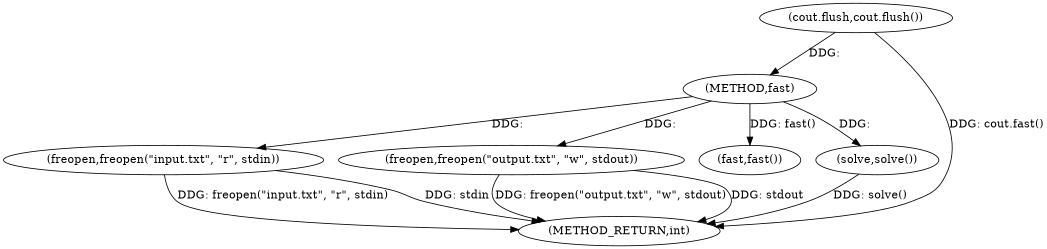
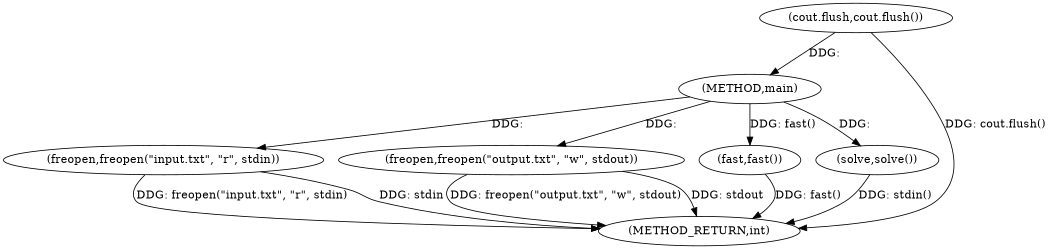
(750, 89) -> (750, 89)
(997, 125) -> (996, 125)
none -> (775, 196)
(870, 196) -> (895, 196)
